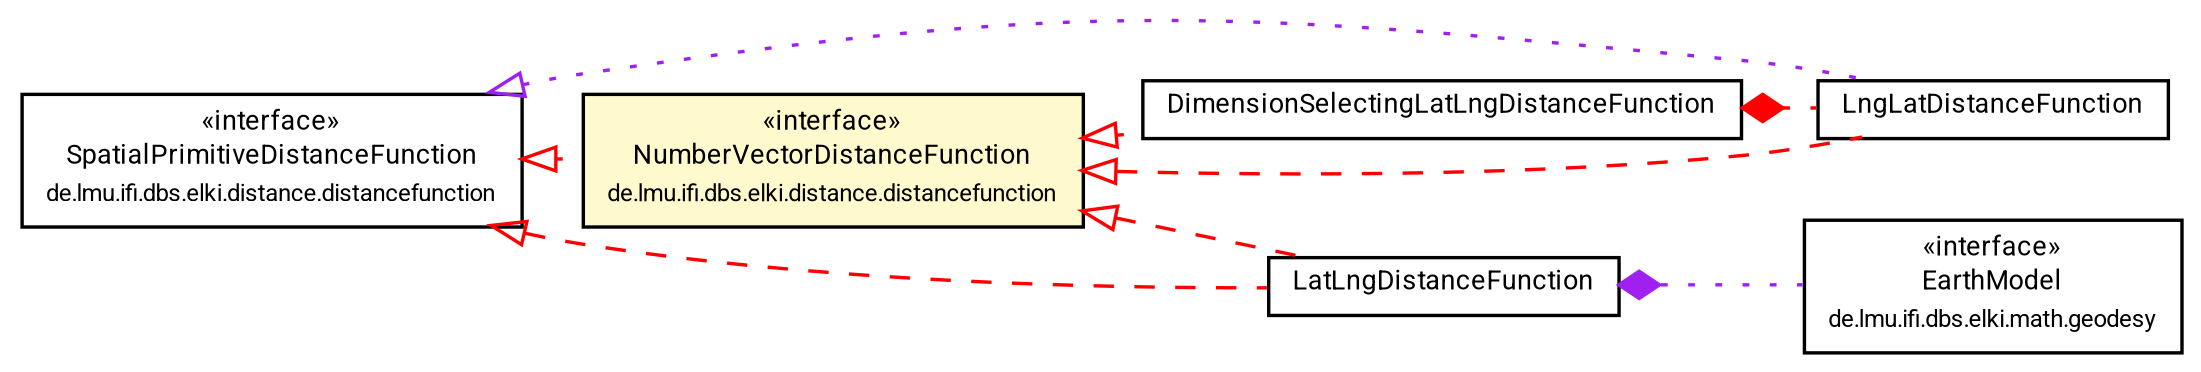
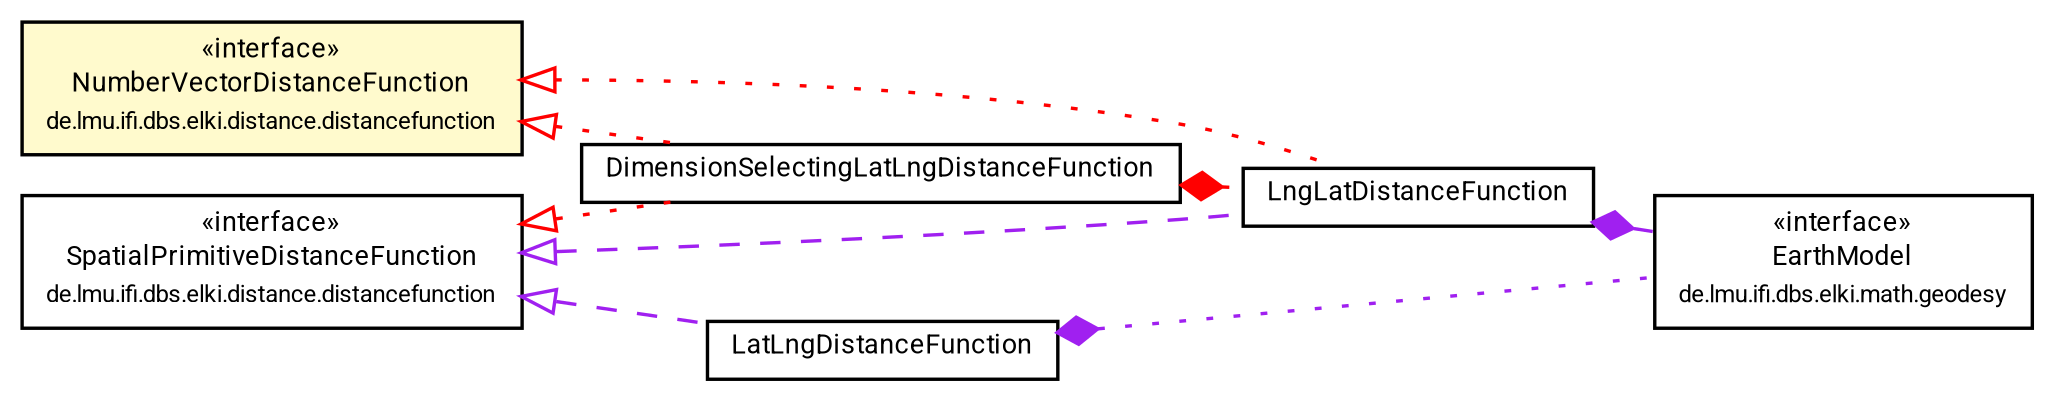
(1192, 21) -> (898, 237)
(568, 159) -> (618, 210)
(1490, 171) -> (949, 96)
none -> (1643, 230)
(1206, 237) -> none
(895, 277) -> (631, 312)
